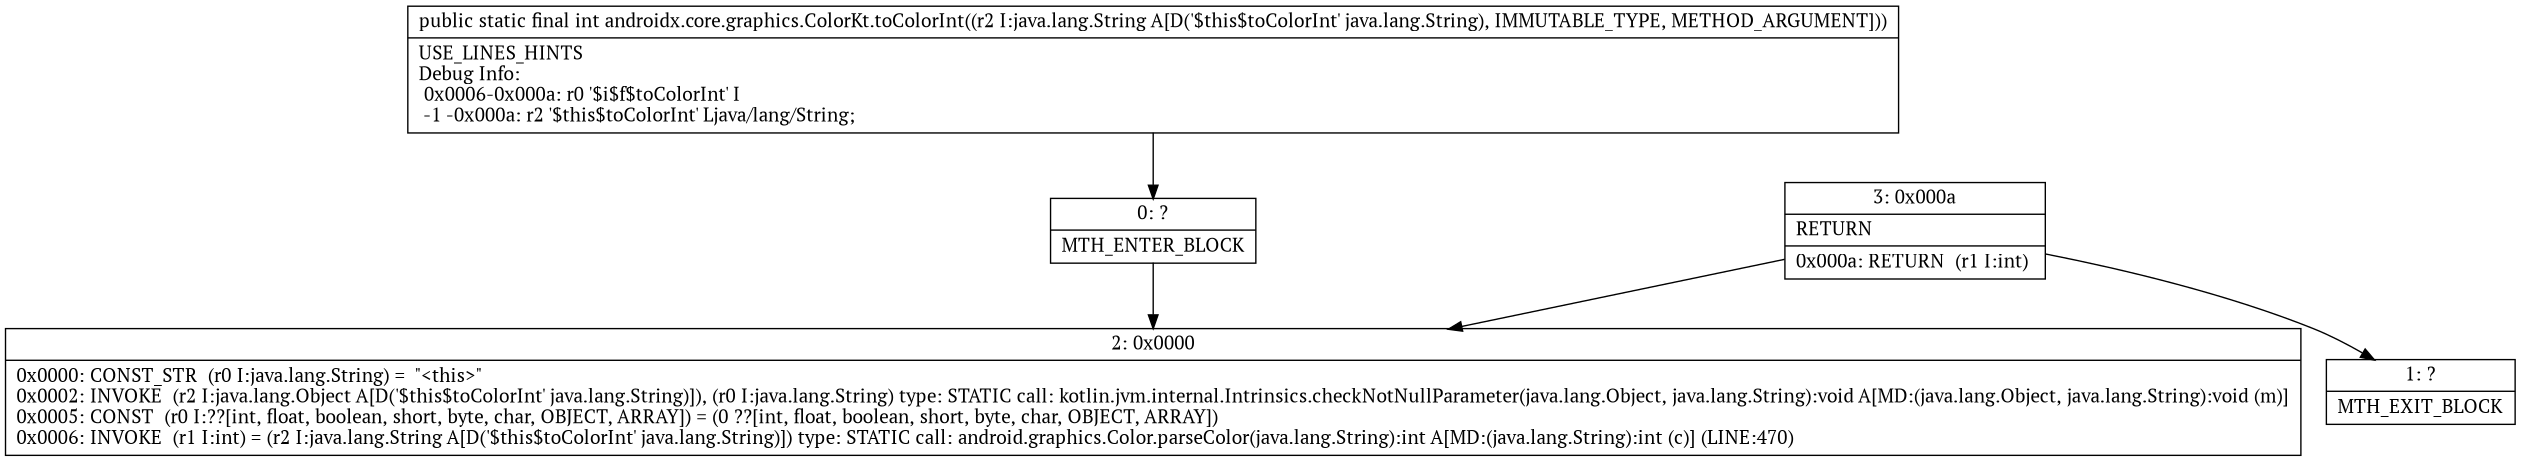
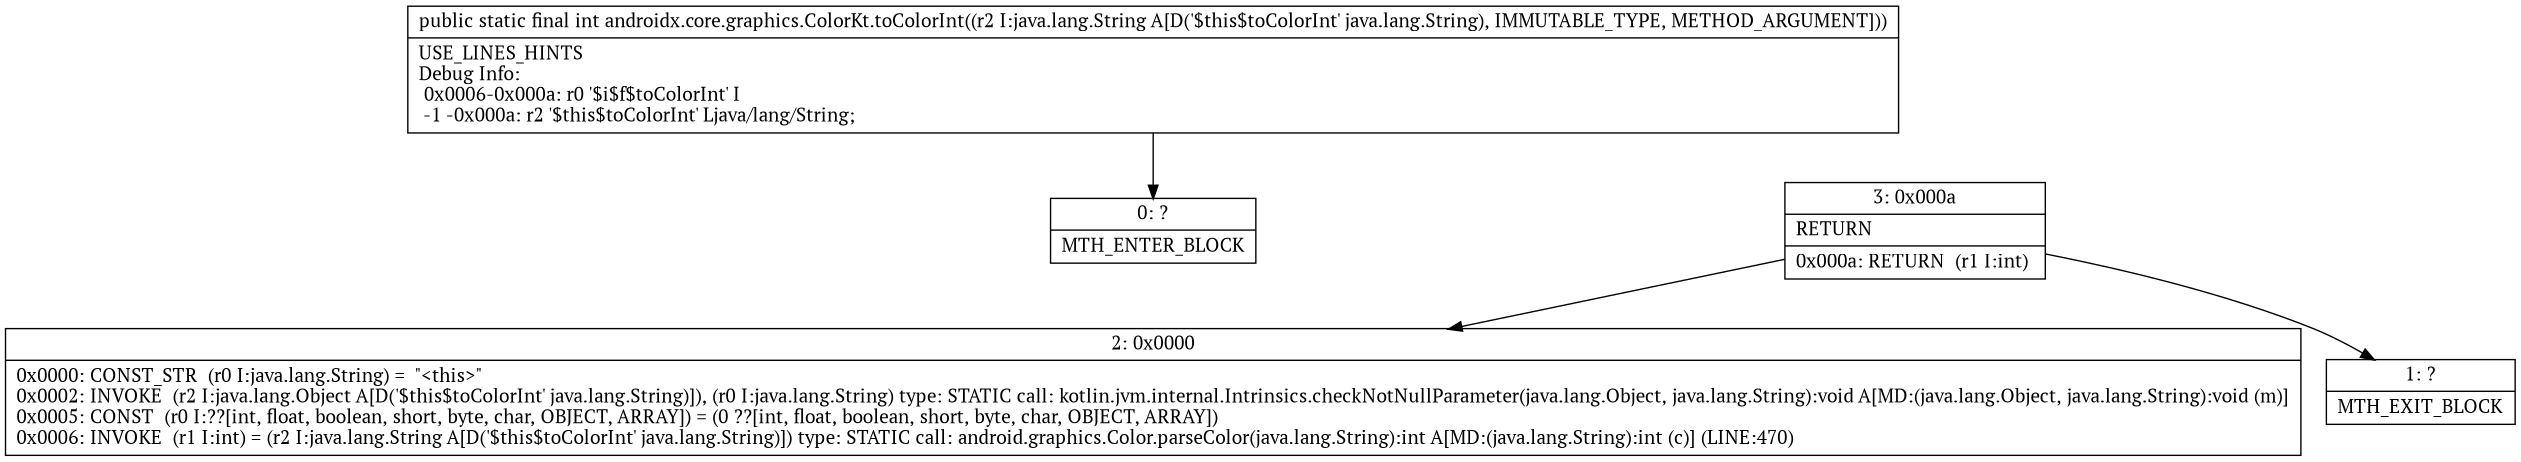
(1153, 289) -> none
